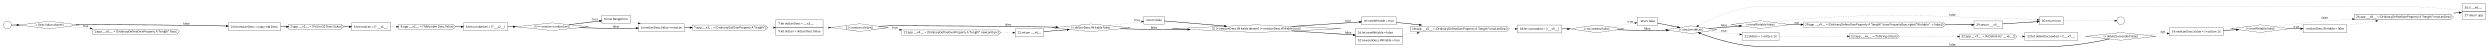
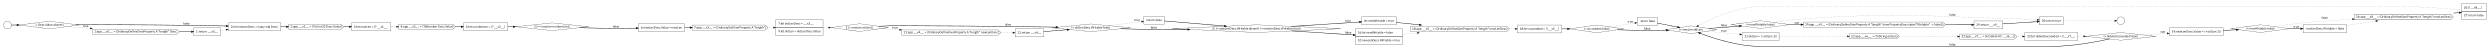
(2474, 15) -> (2474, 15)
(616, 19) -> none
none -> (207, 32)
none -> (2081, 36)
